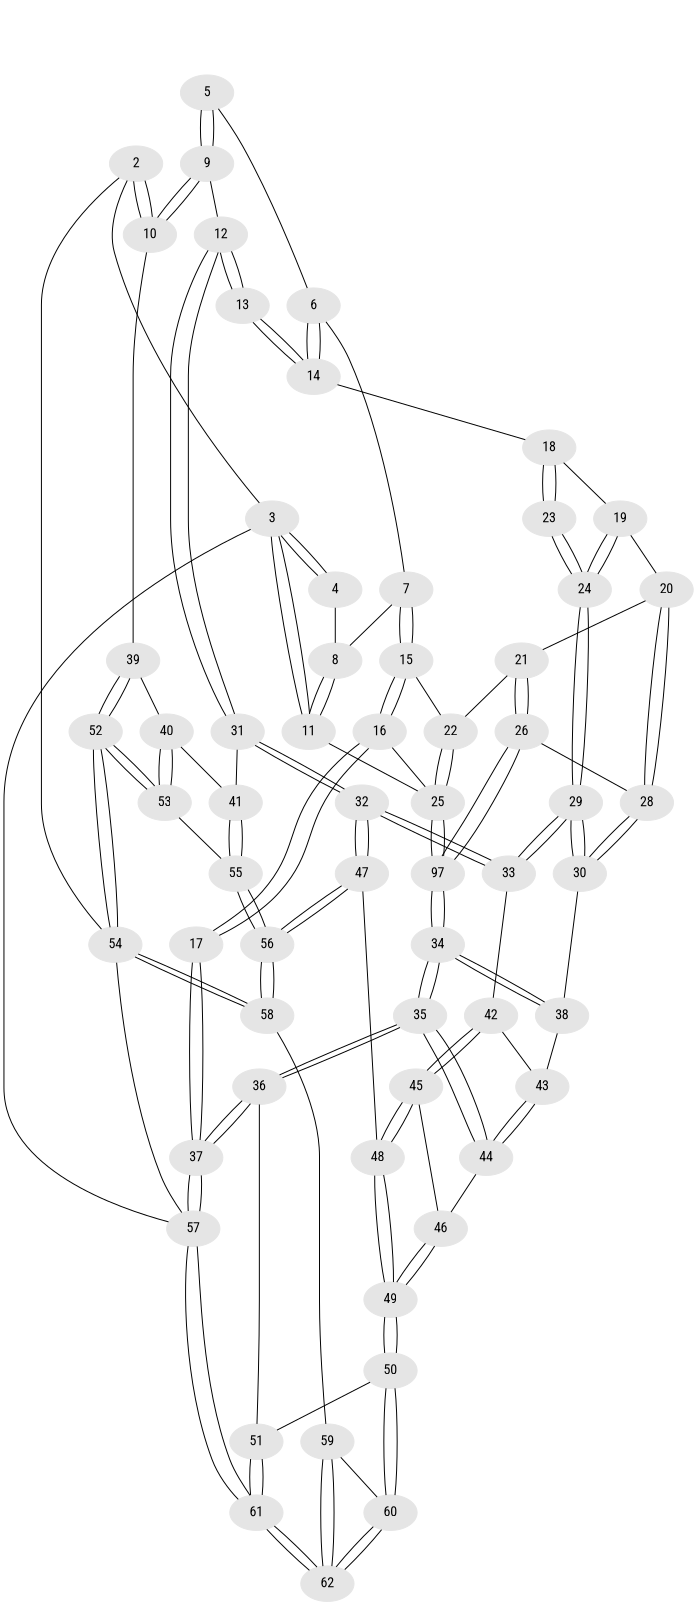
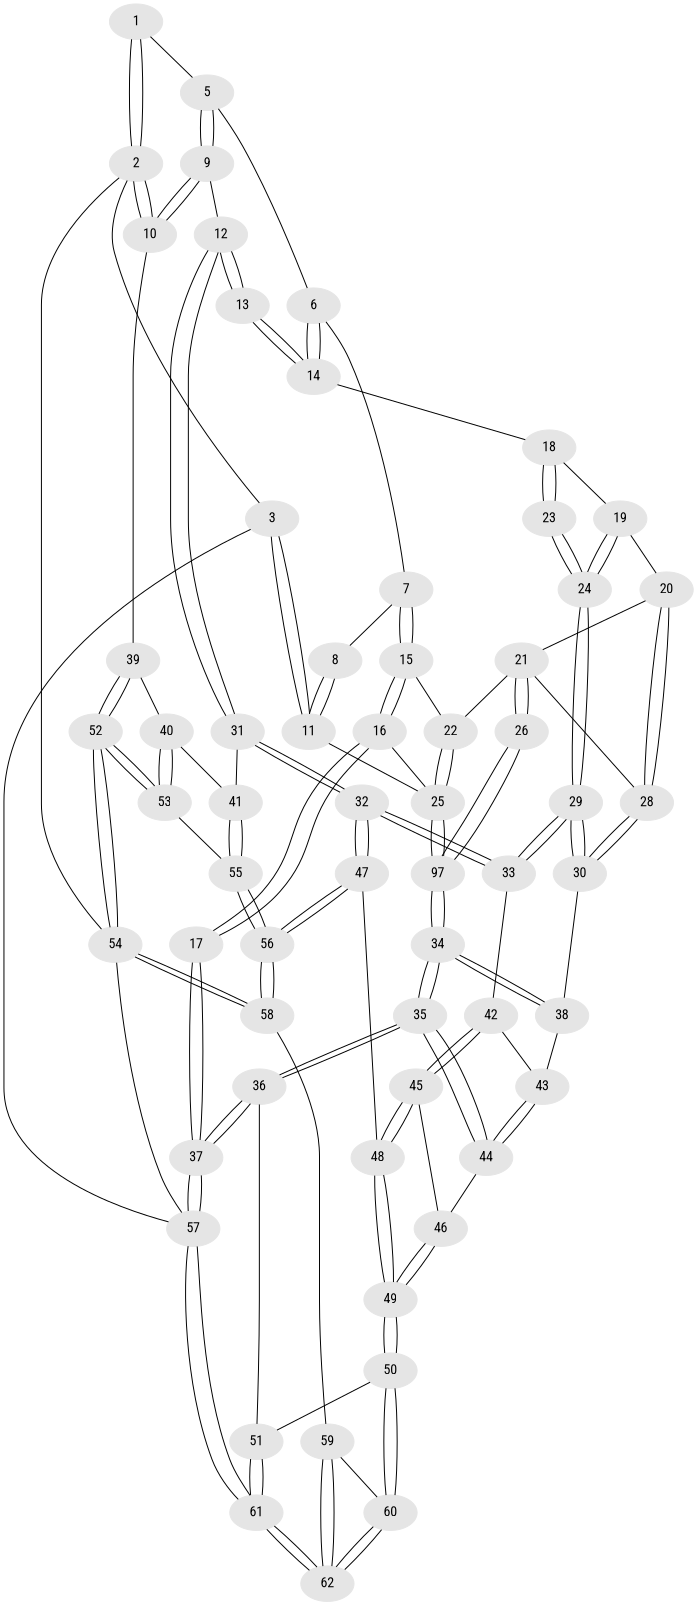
none -> (136, 22)
(335, 590) -> none
(588, 769) -> (579, 726)
